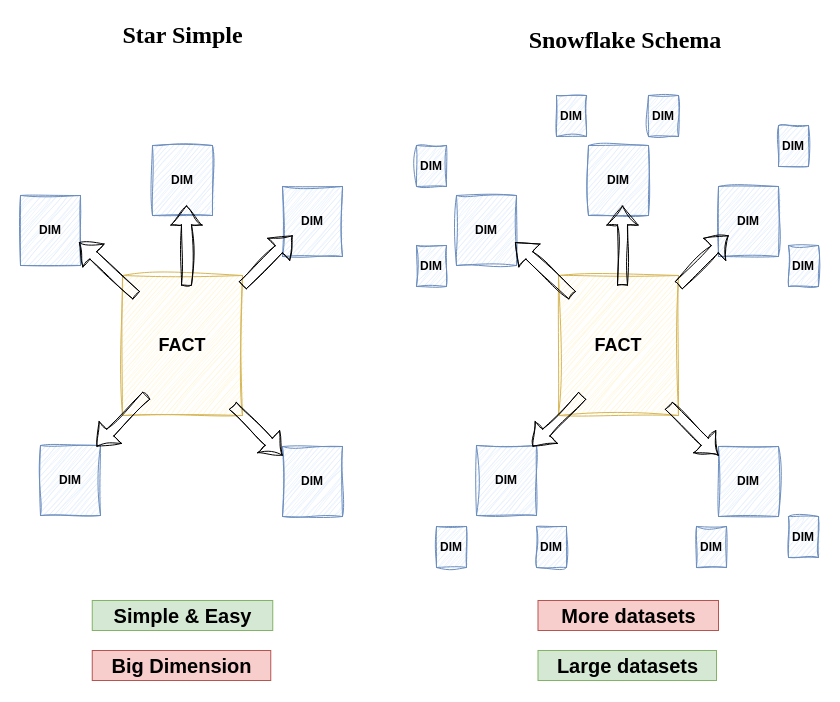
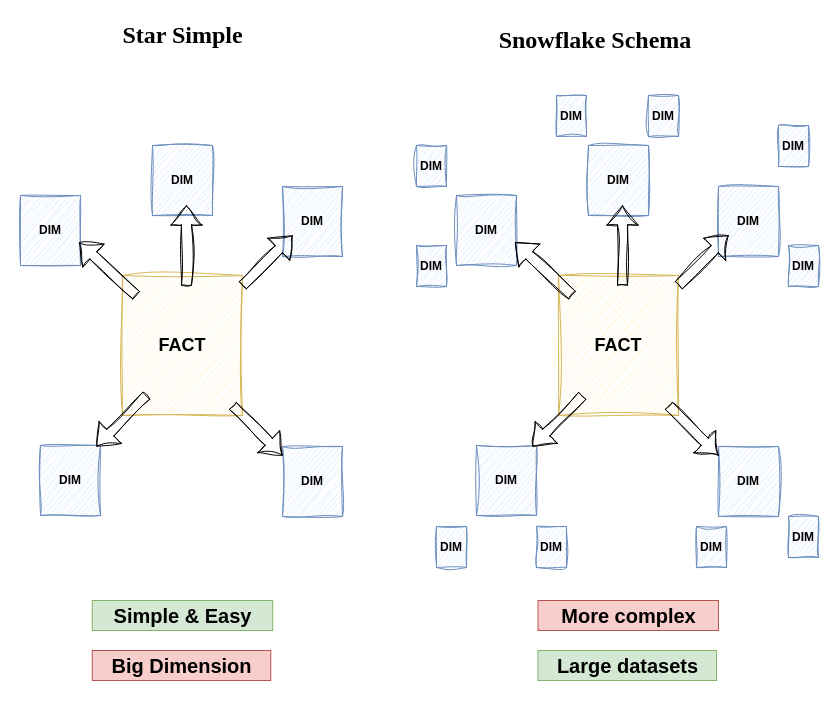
(626, 41) -> (596, 41)
(629, 616) -> (629, 616)
